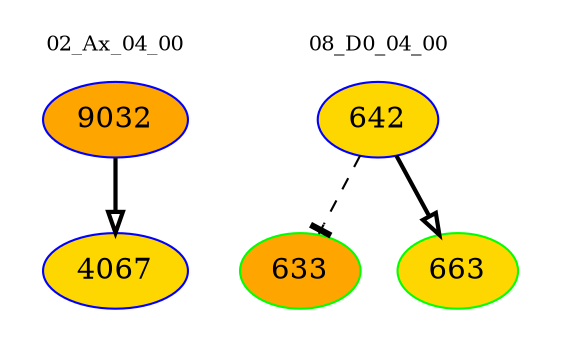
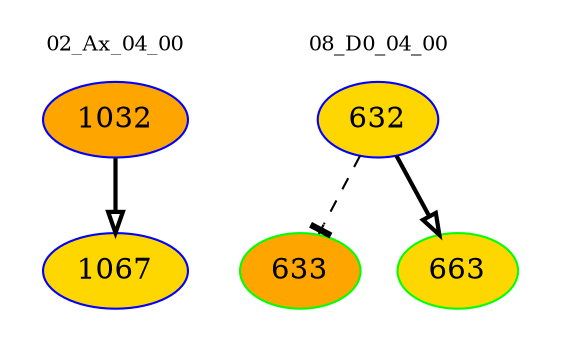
(115, 120) -> (115, 120)
(378, 120) -> (378, 120)
(115, 271) -> (115, 271)
